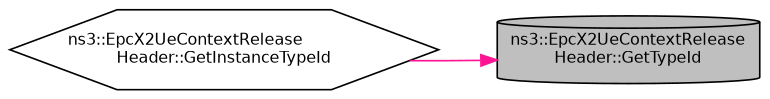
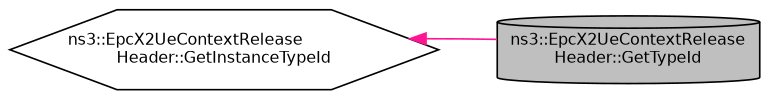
(445, 61) -> (462, 39)
